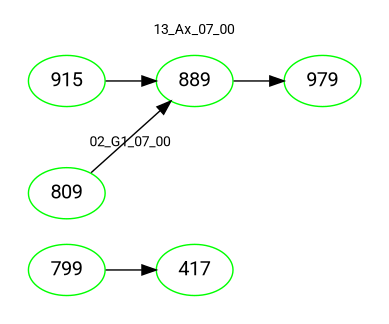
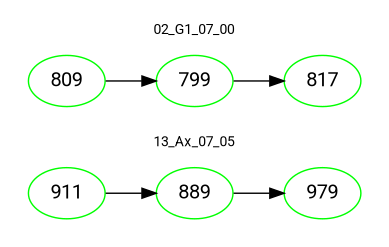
(195, 31) -> (195, 143)
(67, 81) -> (67, 193)
(126, 142) -> (124, 81)
(195, 270) -> (323, 81)
